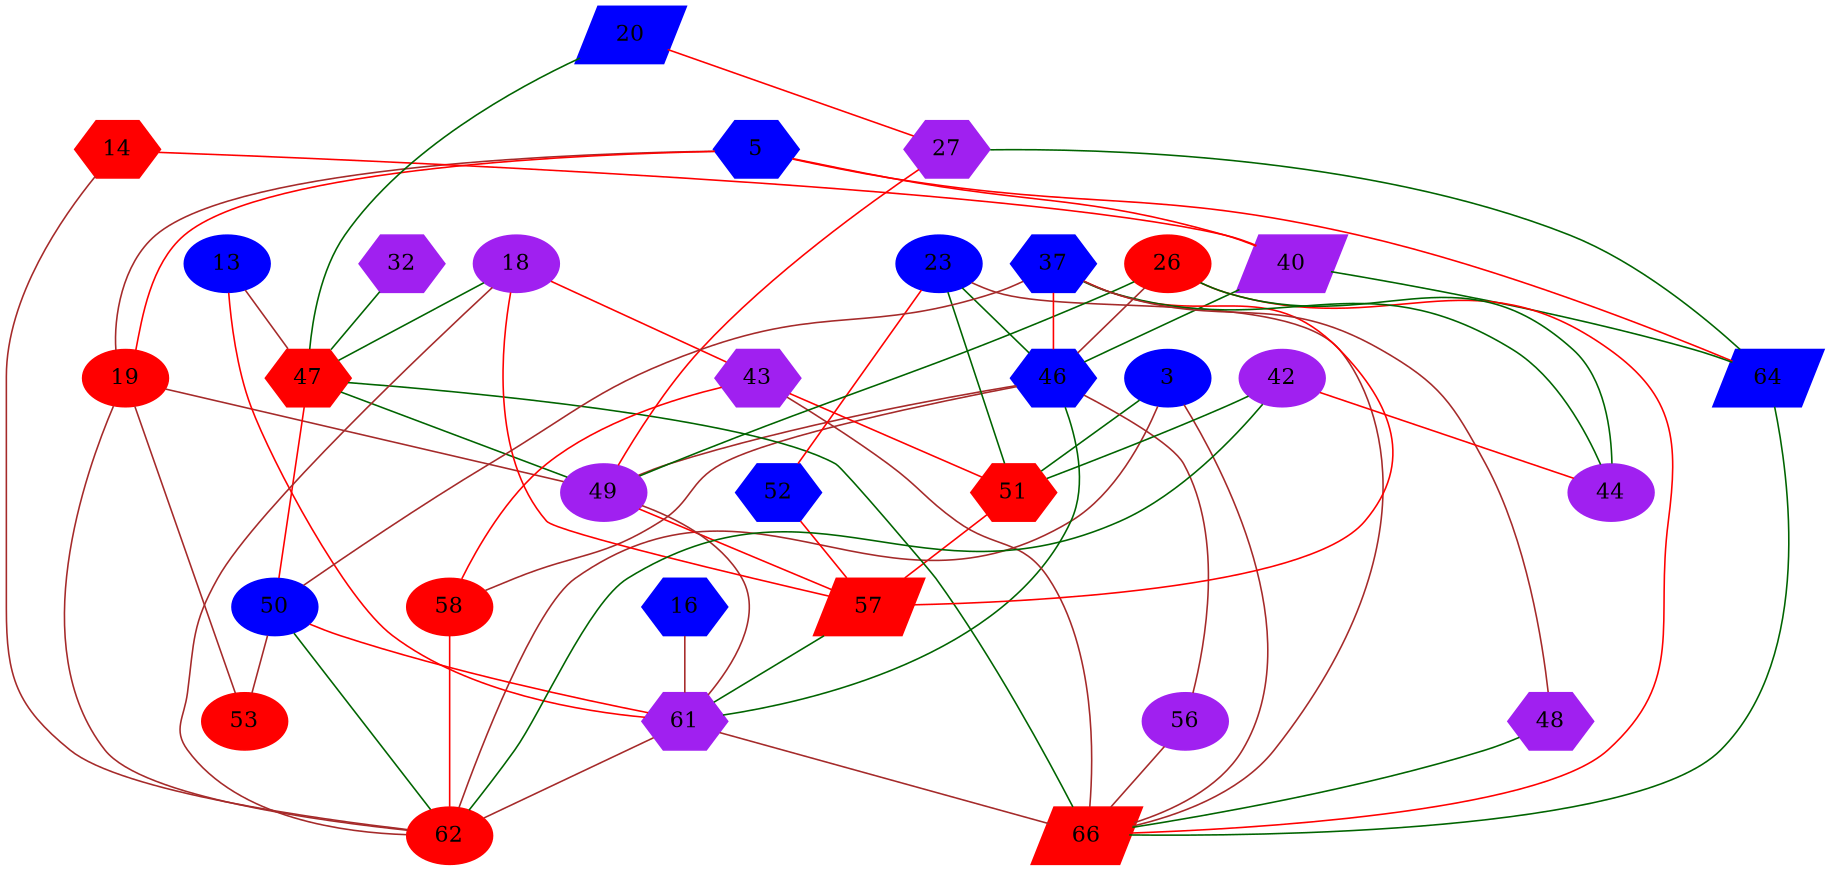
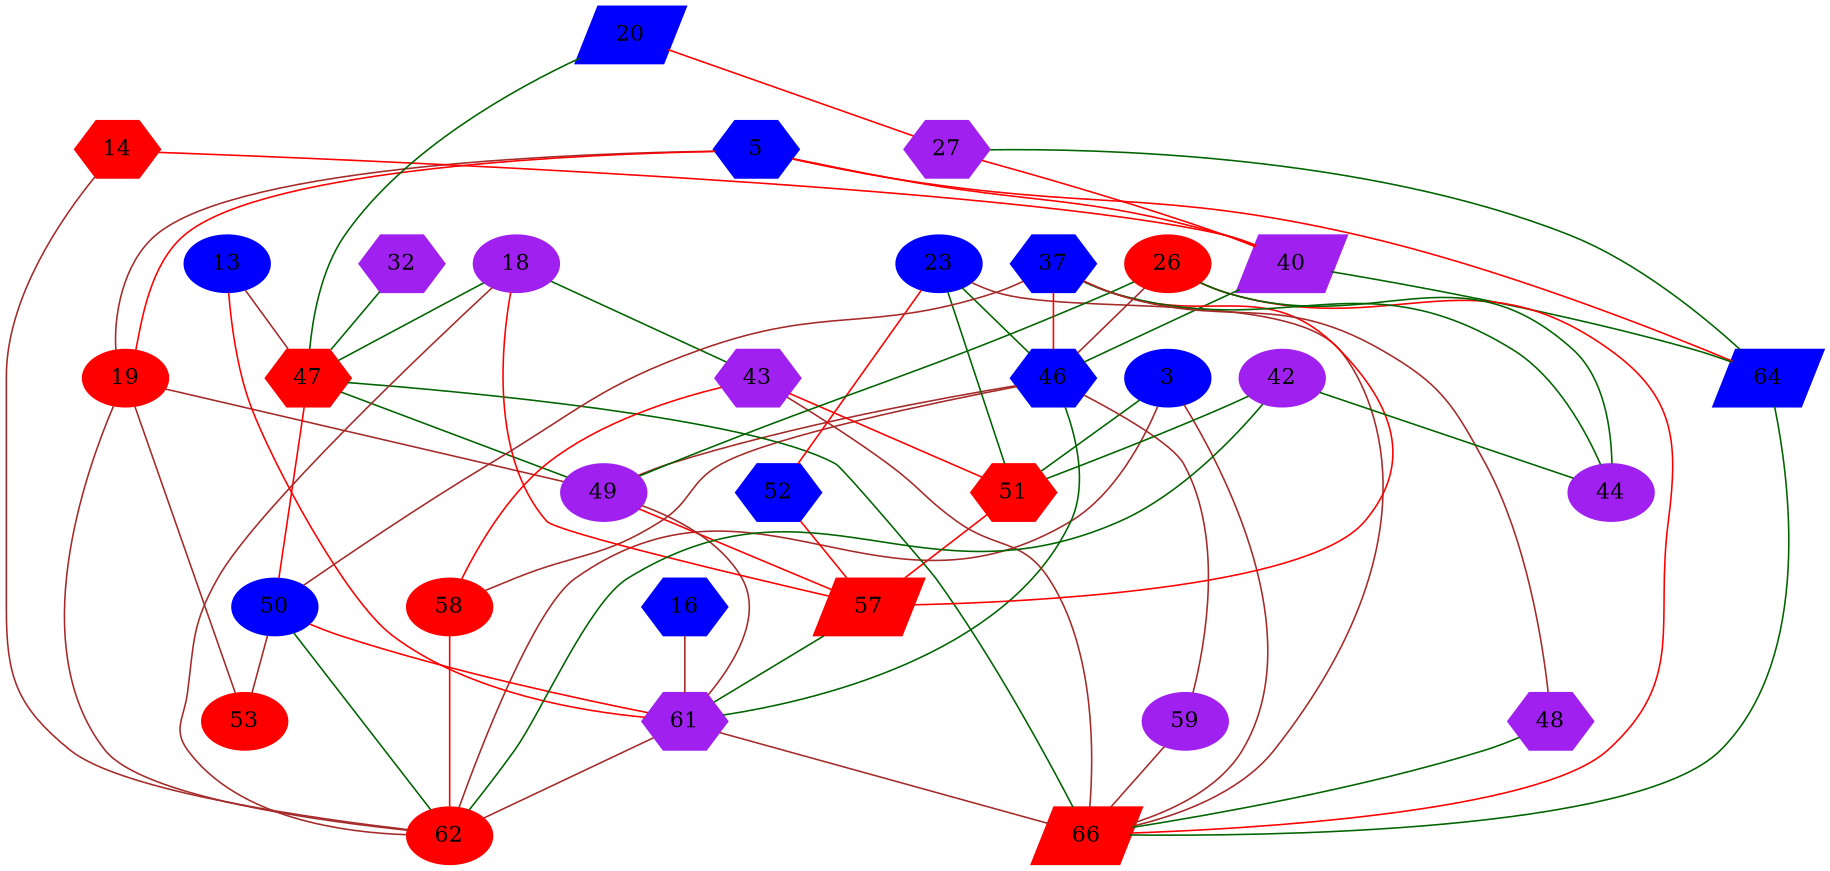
(751, 300) -> (1079, 188)
(639, 322) -> (639, 322)
(1447, 435) -> (1447, 435)
(1185, 721) -> (1185, 721)
